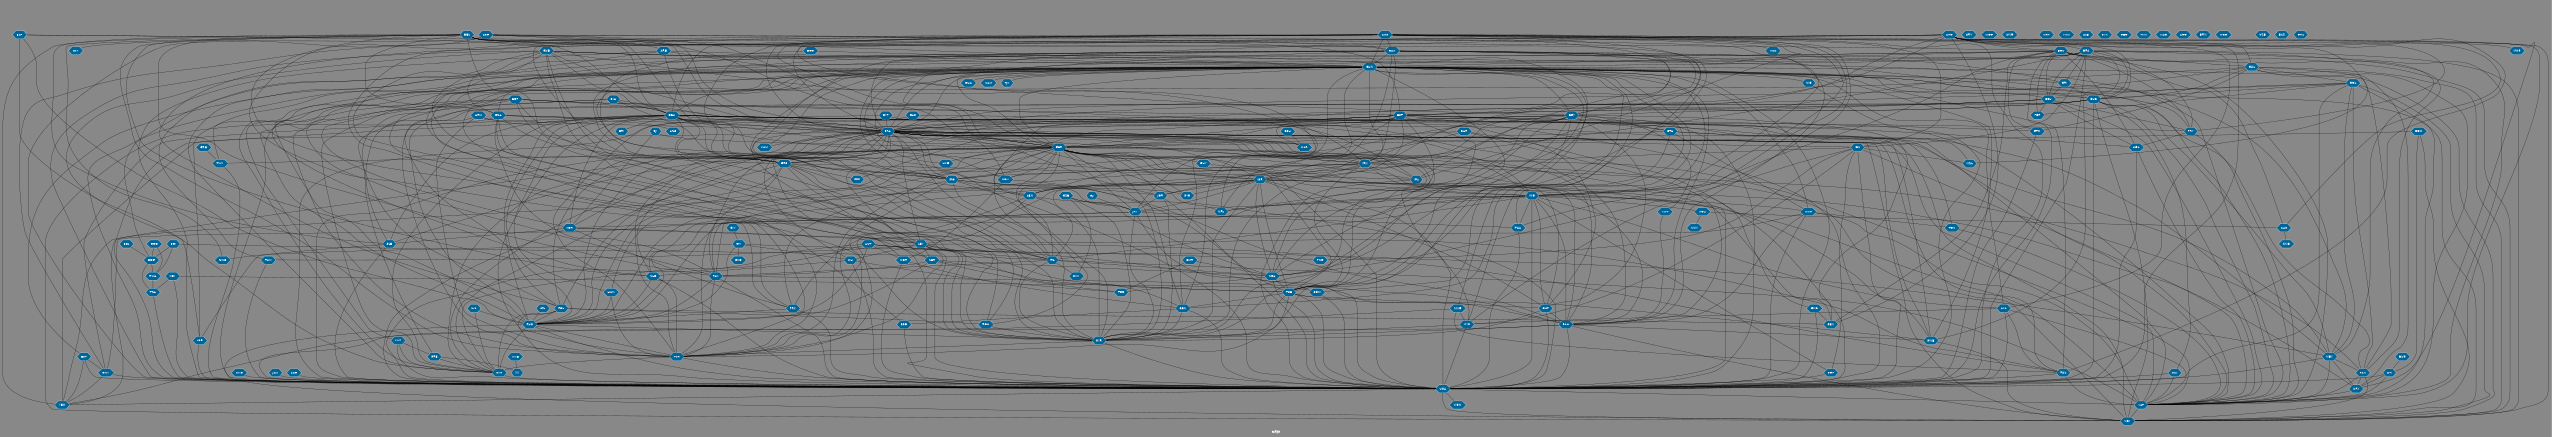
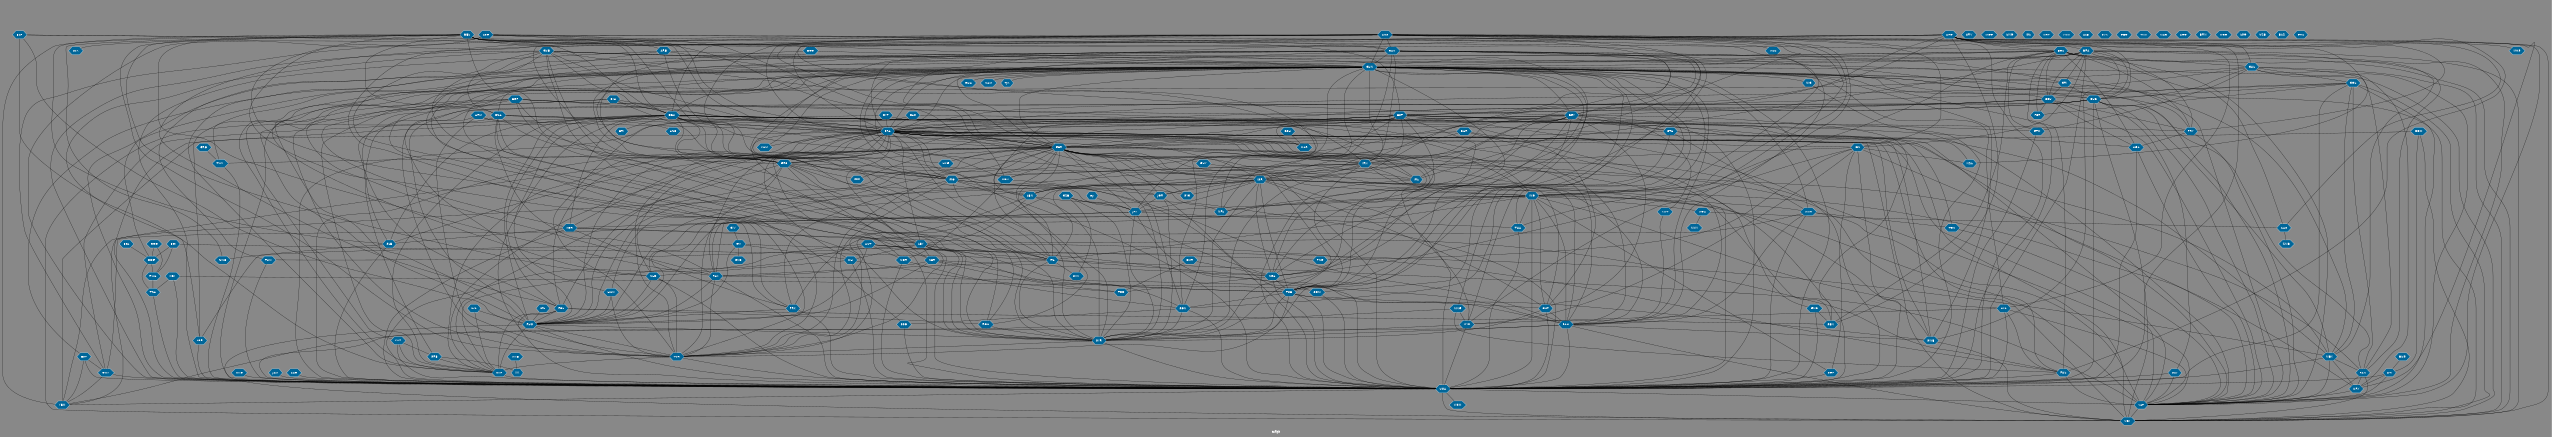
none -> (2028, 35)
none -> (2243, 35)
(655, 131) -> none
